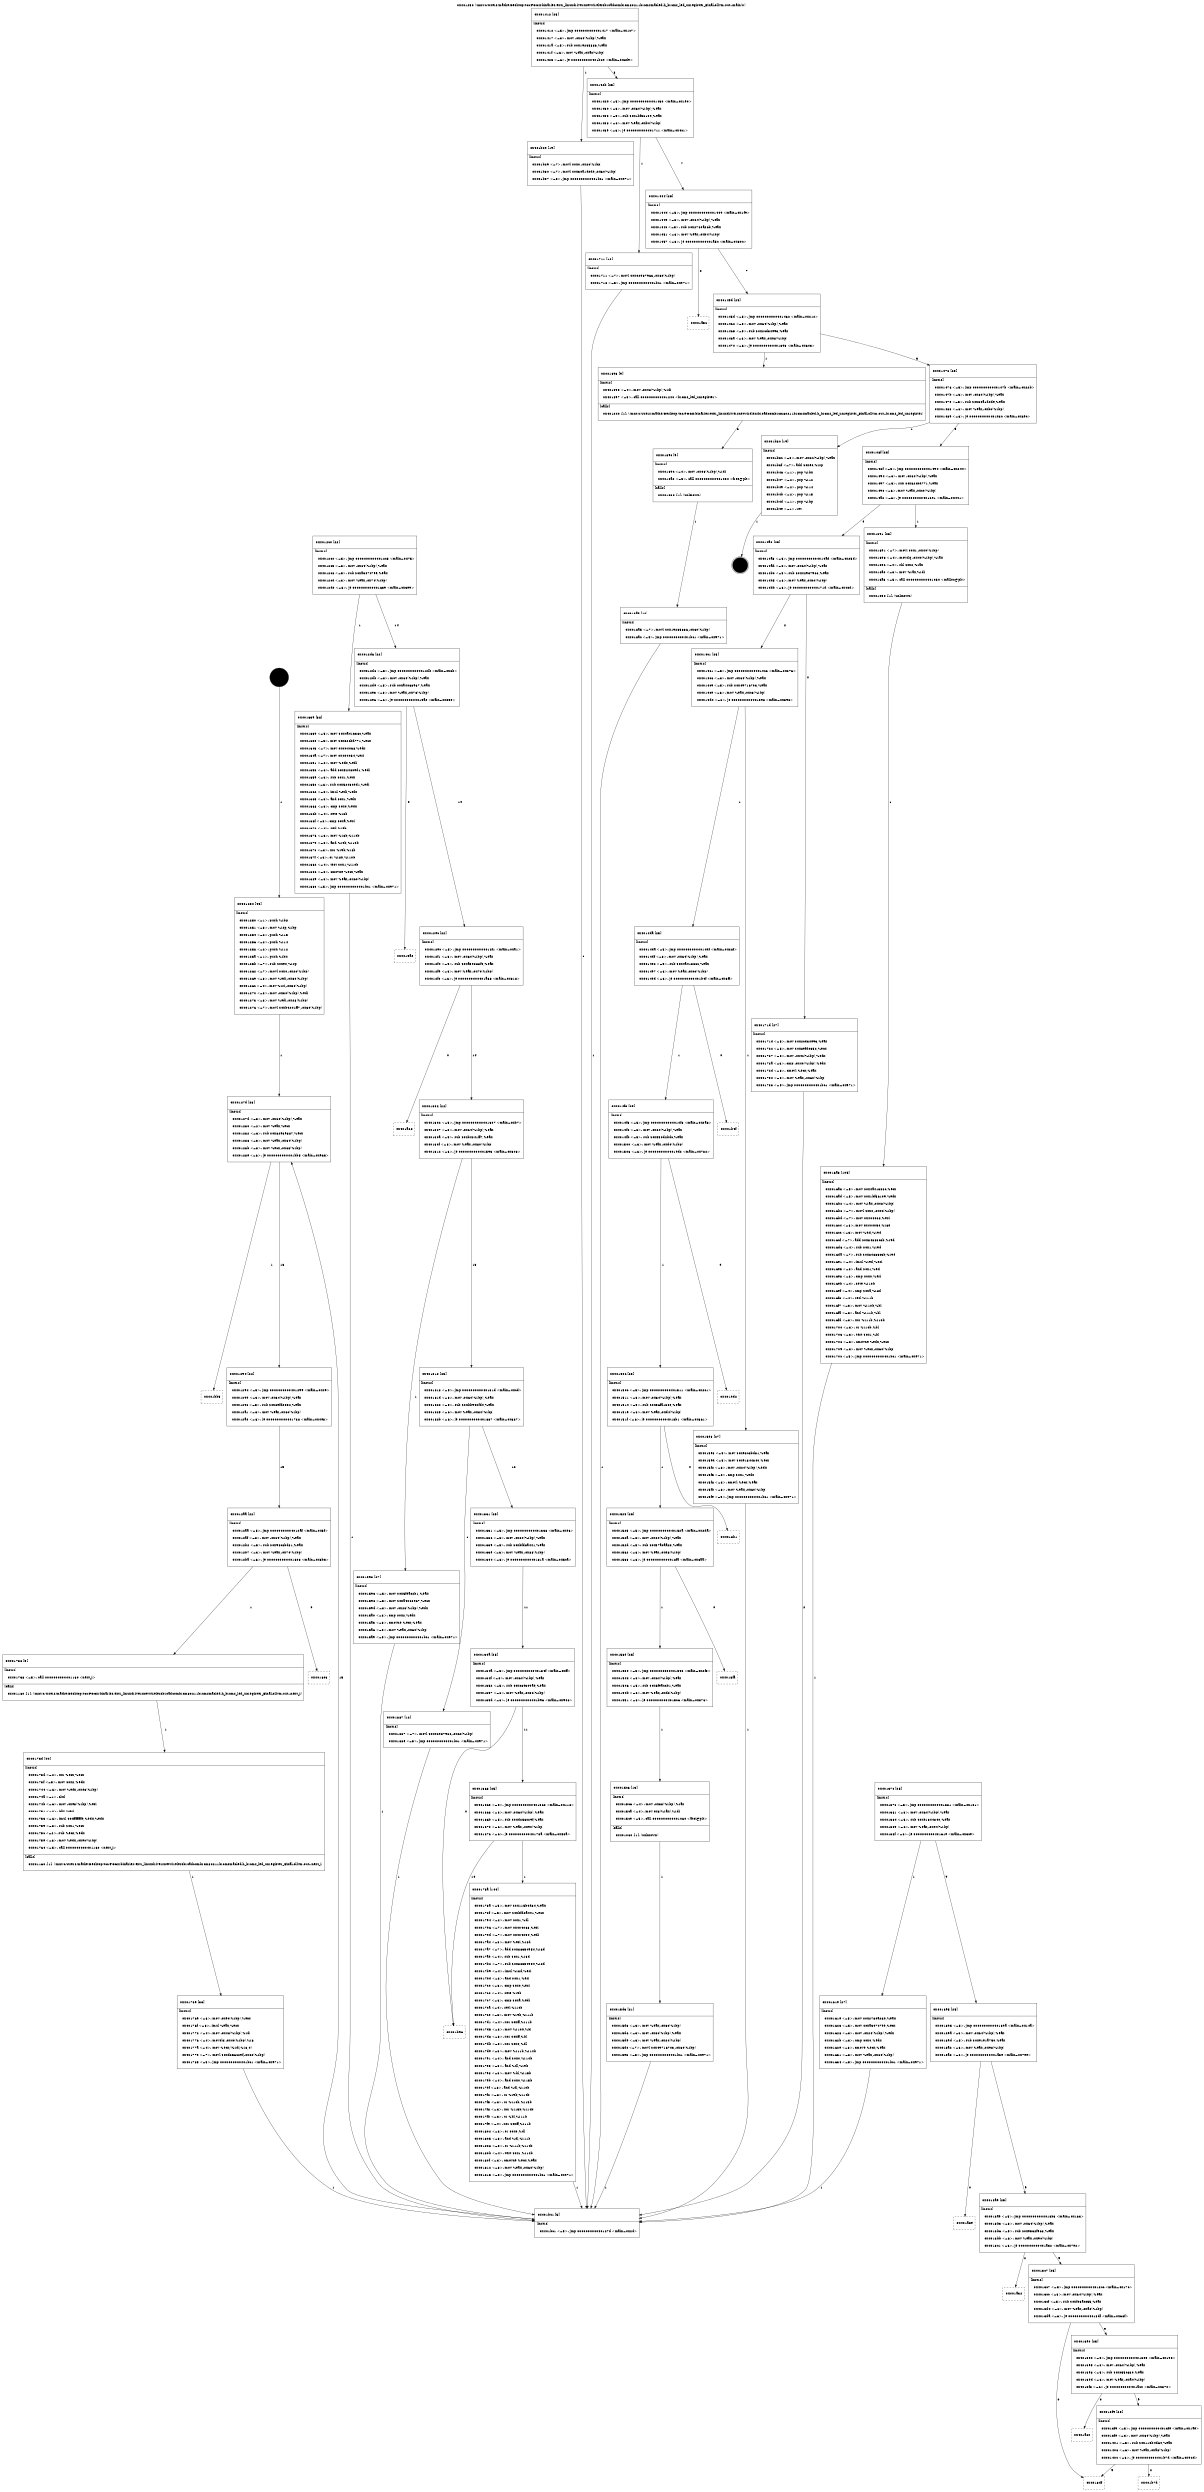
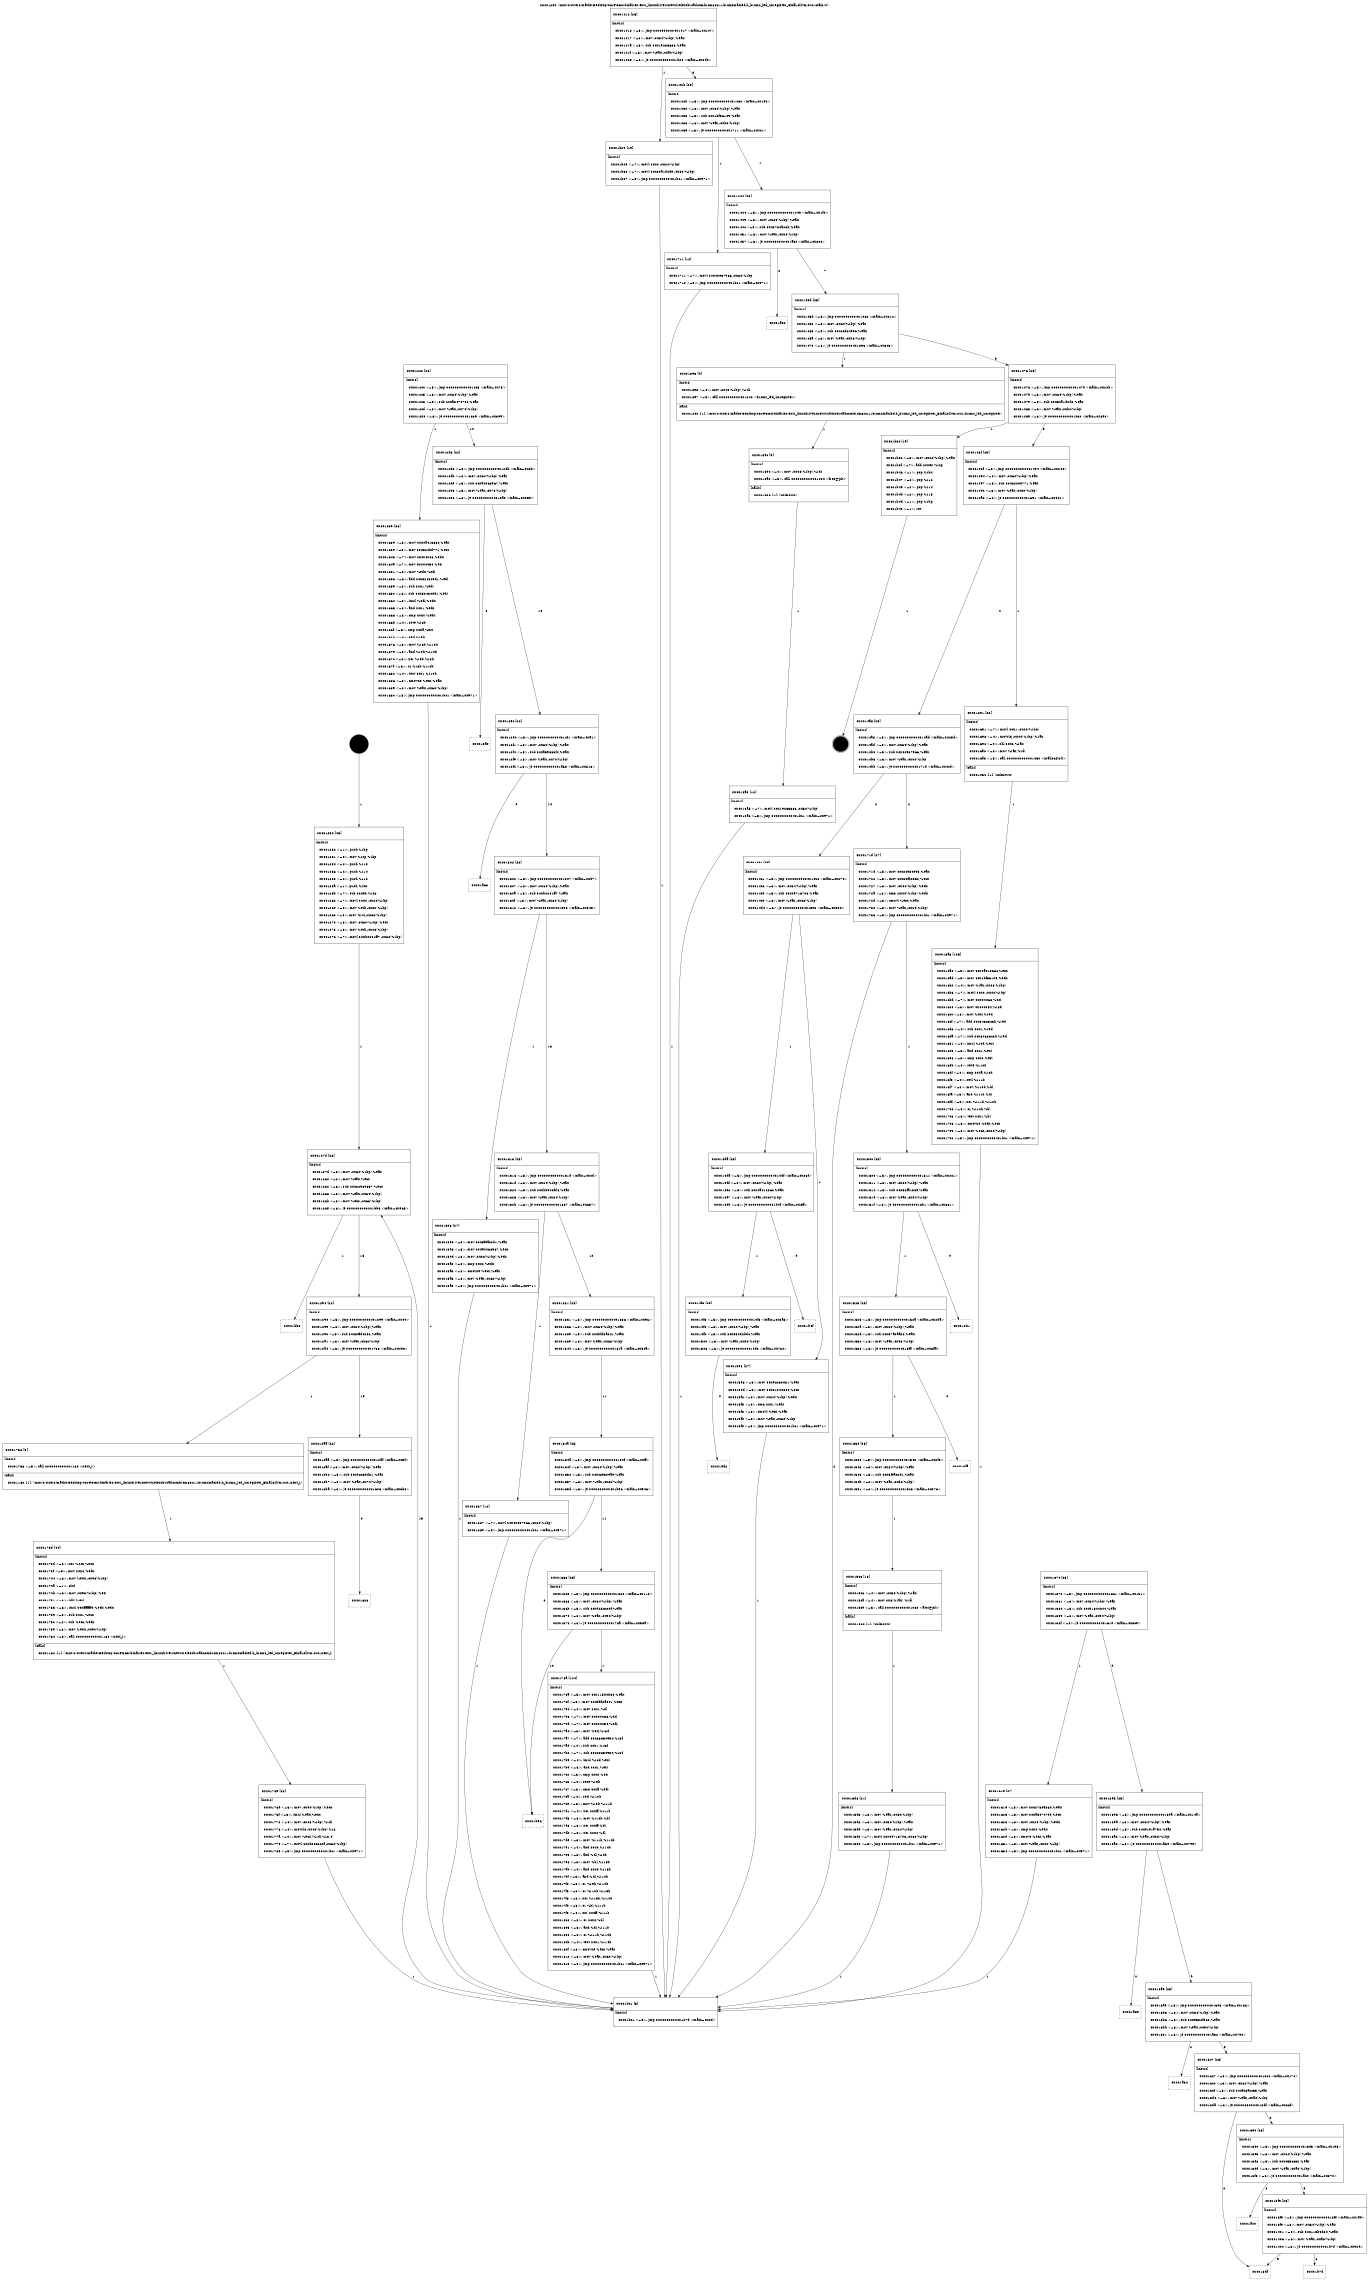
(737, 429) -> (824, 429)
(661, 1262) -> (907, 1036)
(214, 1610) -> (252, 1399)
